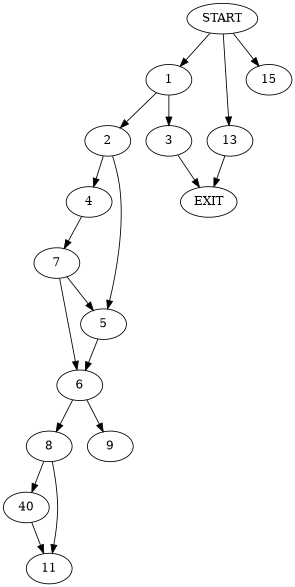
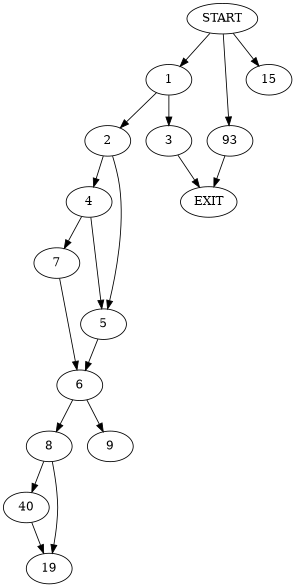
(230, 141) -> (230, 141)
(78, 290) -> (96, 259)
(49, 569) -> (49, 569)
